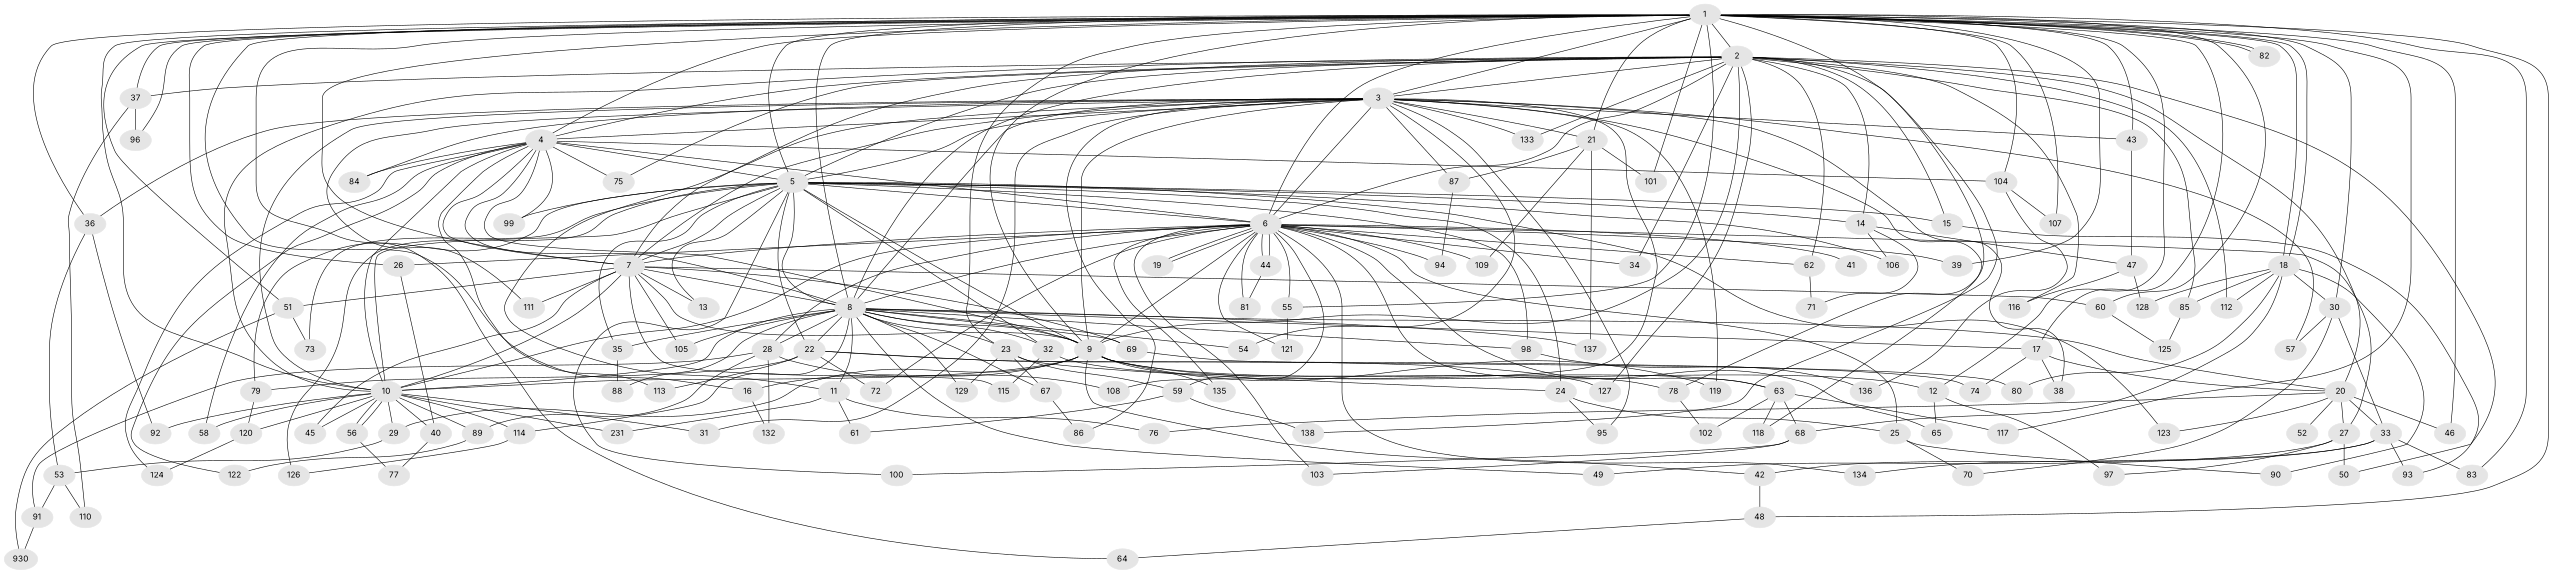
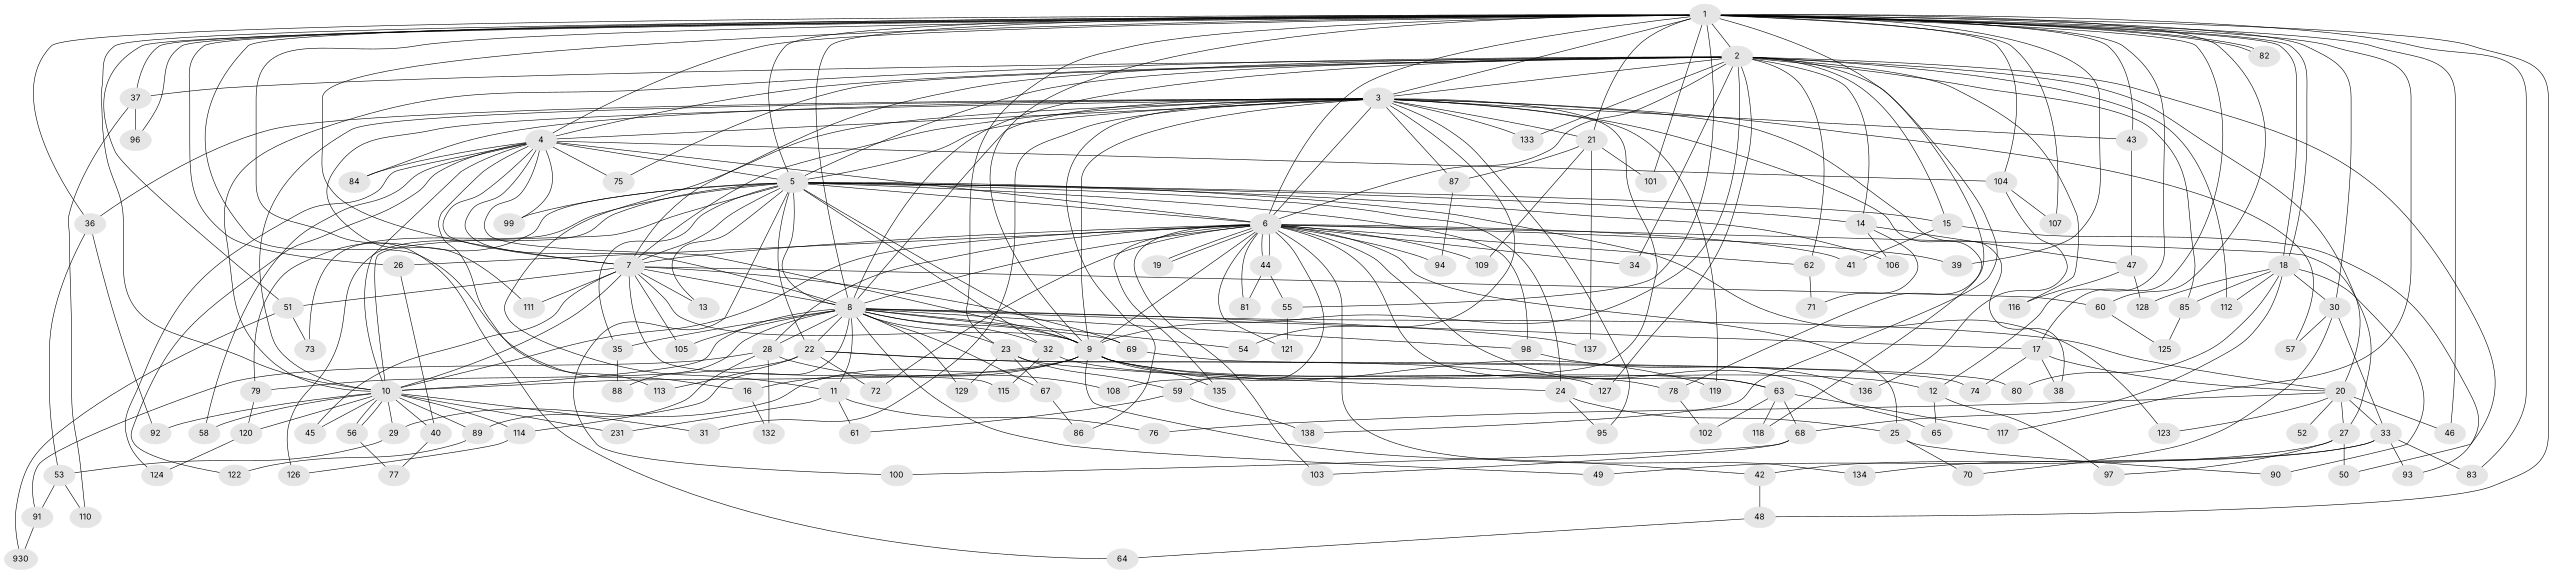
none -> (1895, 246)
(1289, 263) -> (1277, 287)
